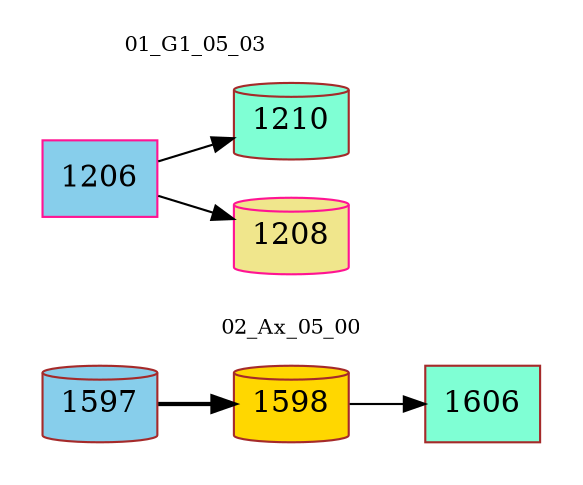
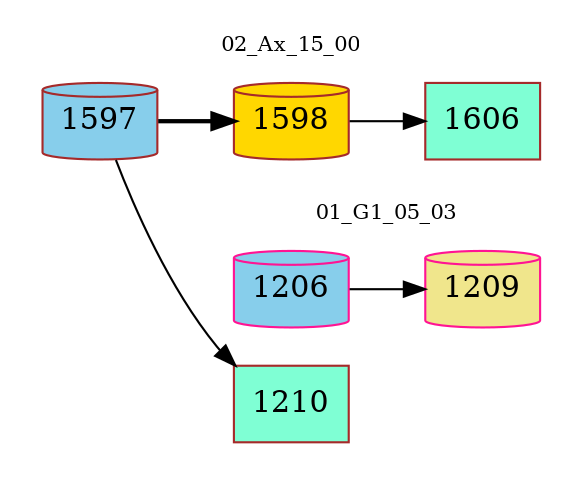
(291, 121) -> (291, 404)
(186, 153) -> (161, 259)
(100, 179) -> (291, 289)
(291, 236) -> (483, 289)
(291, 329) -> (291, 46)
